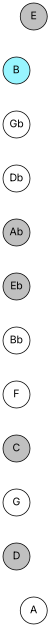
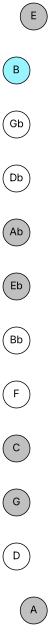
(16, 502) -> (16, 502)
(16, 556) -> (16, 556)
(34, 610) -> (34, 610)
